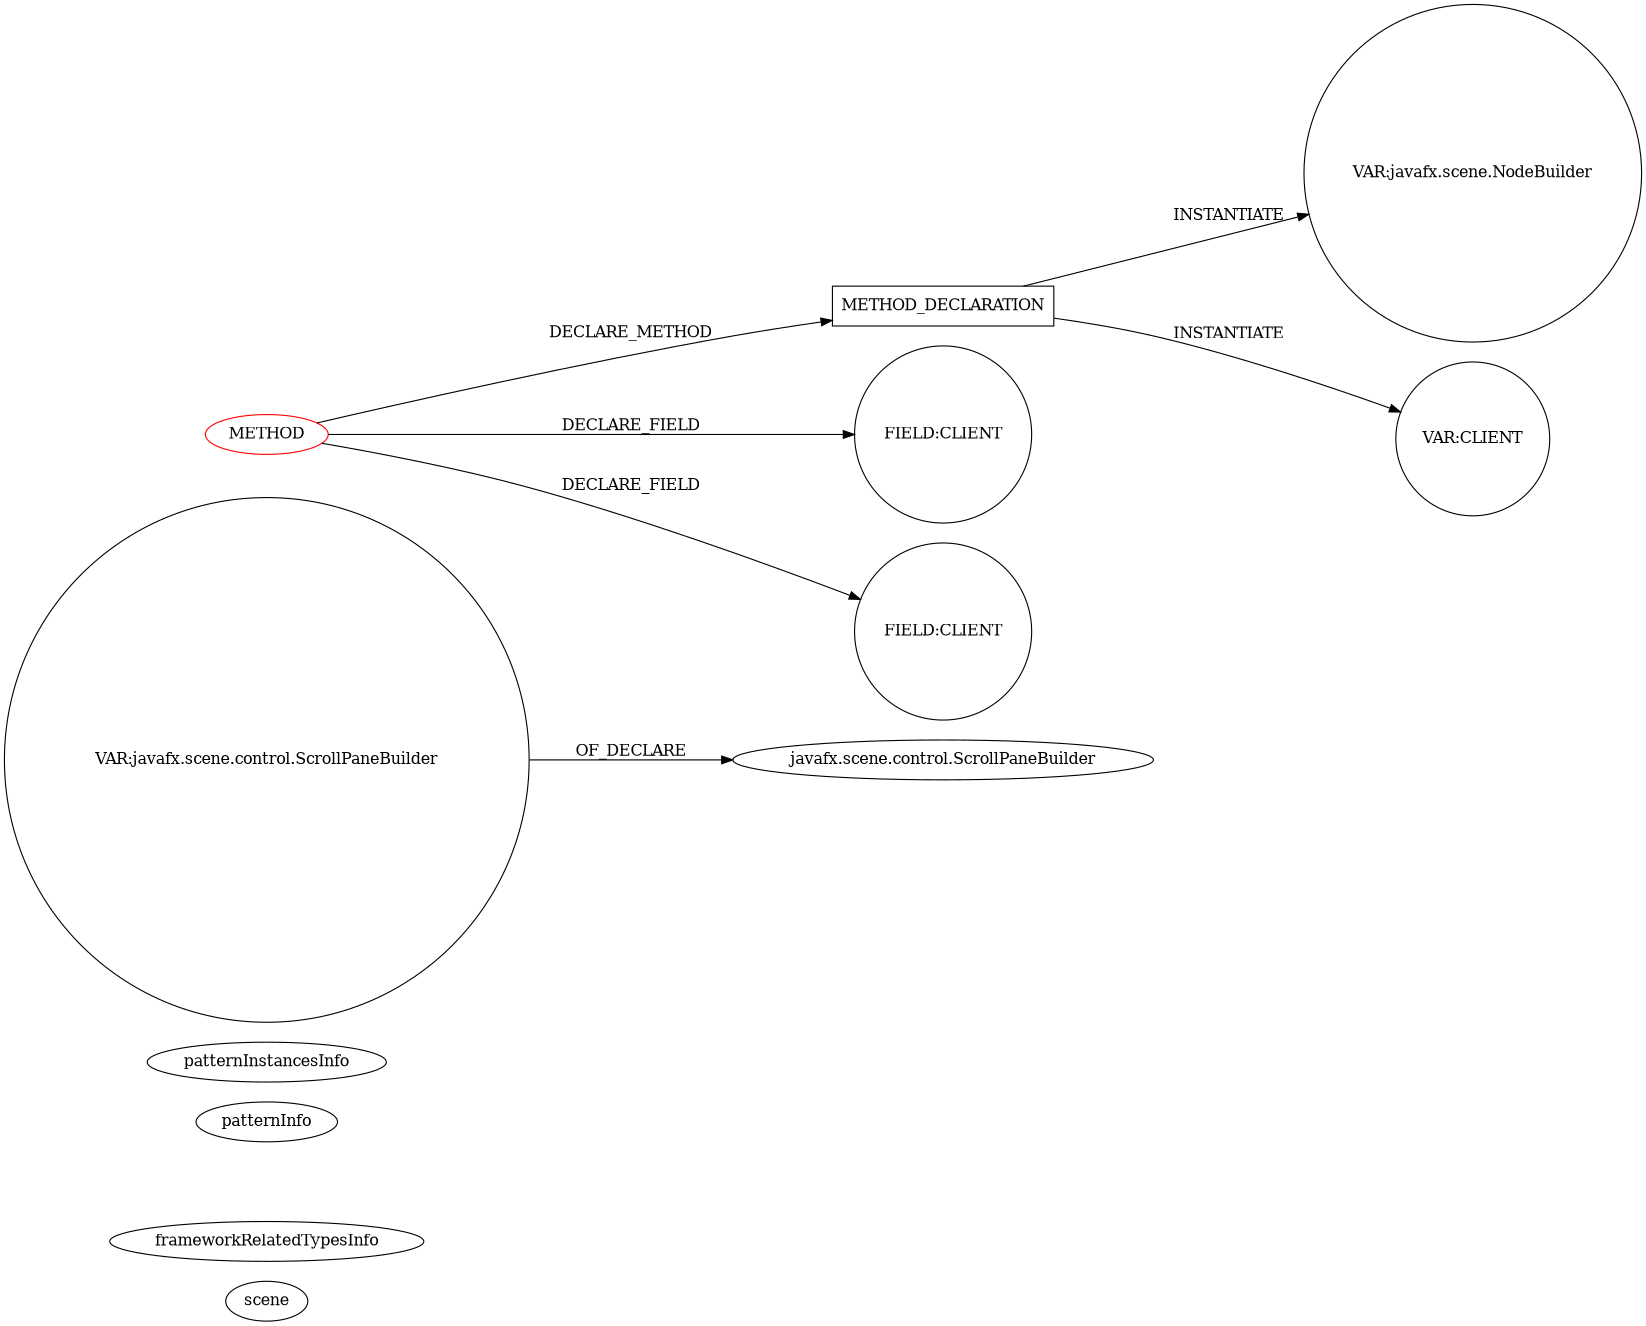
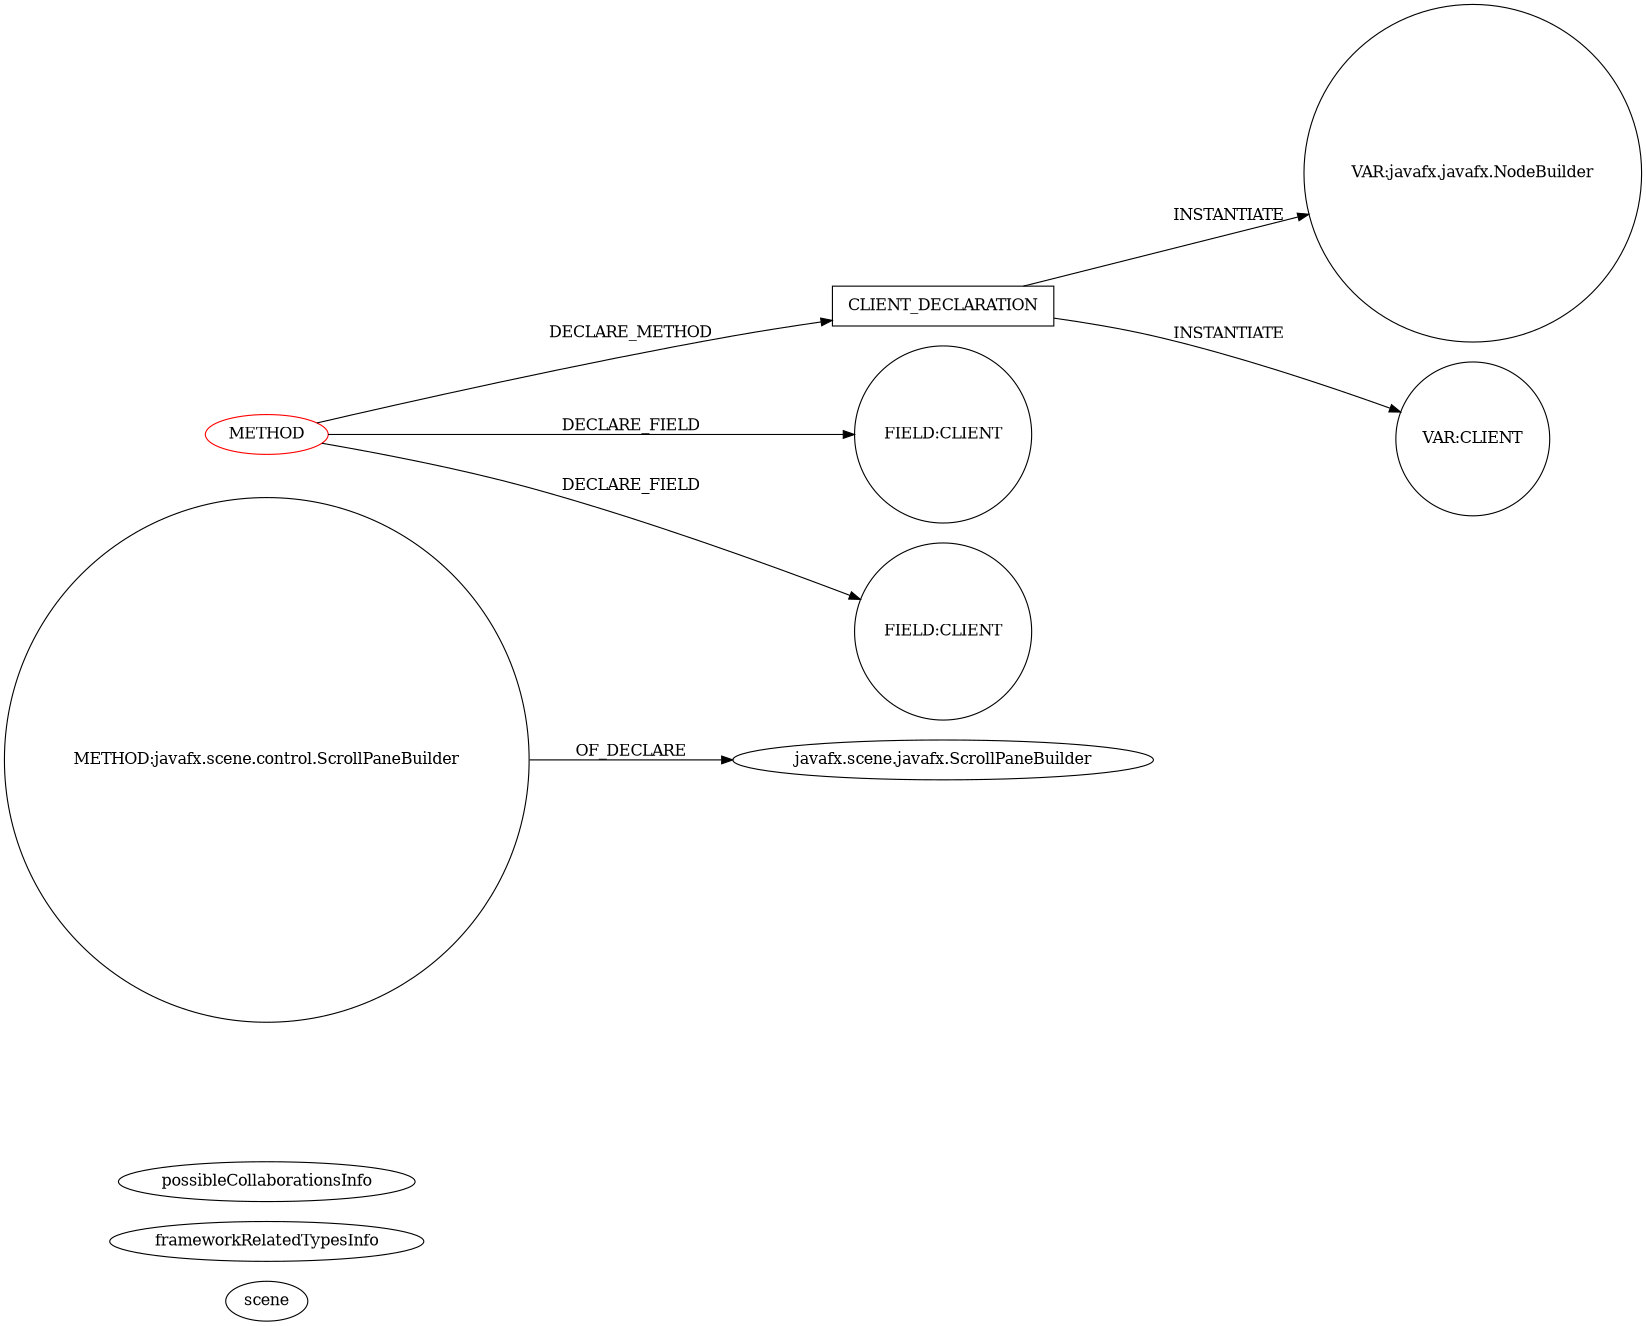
(1473, 173) -> (1473, 173)
(943, 306) -> (943, 306)
(267, 760) -> (267, 760)
(943, 760) -> (943, 760)
(267, 1062) -> none
(267, 1122) -> none
none -> (267, 1182)
